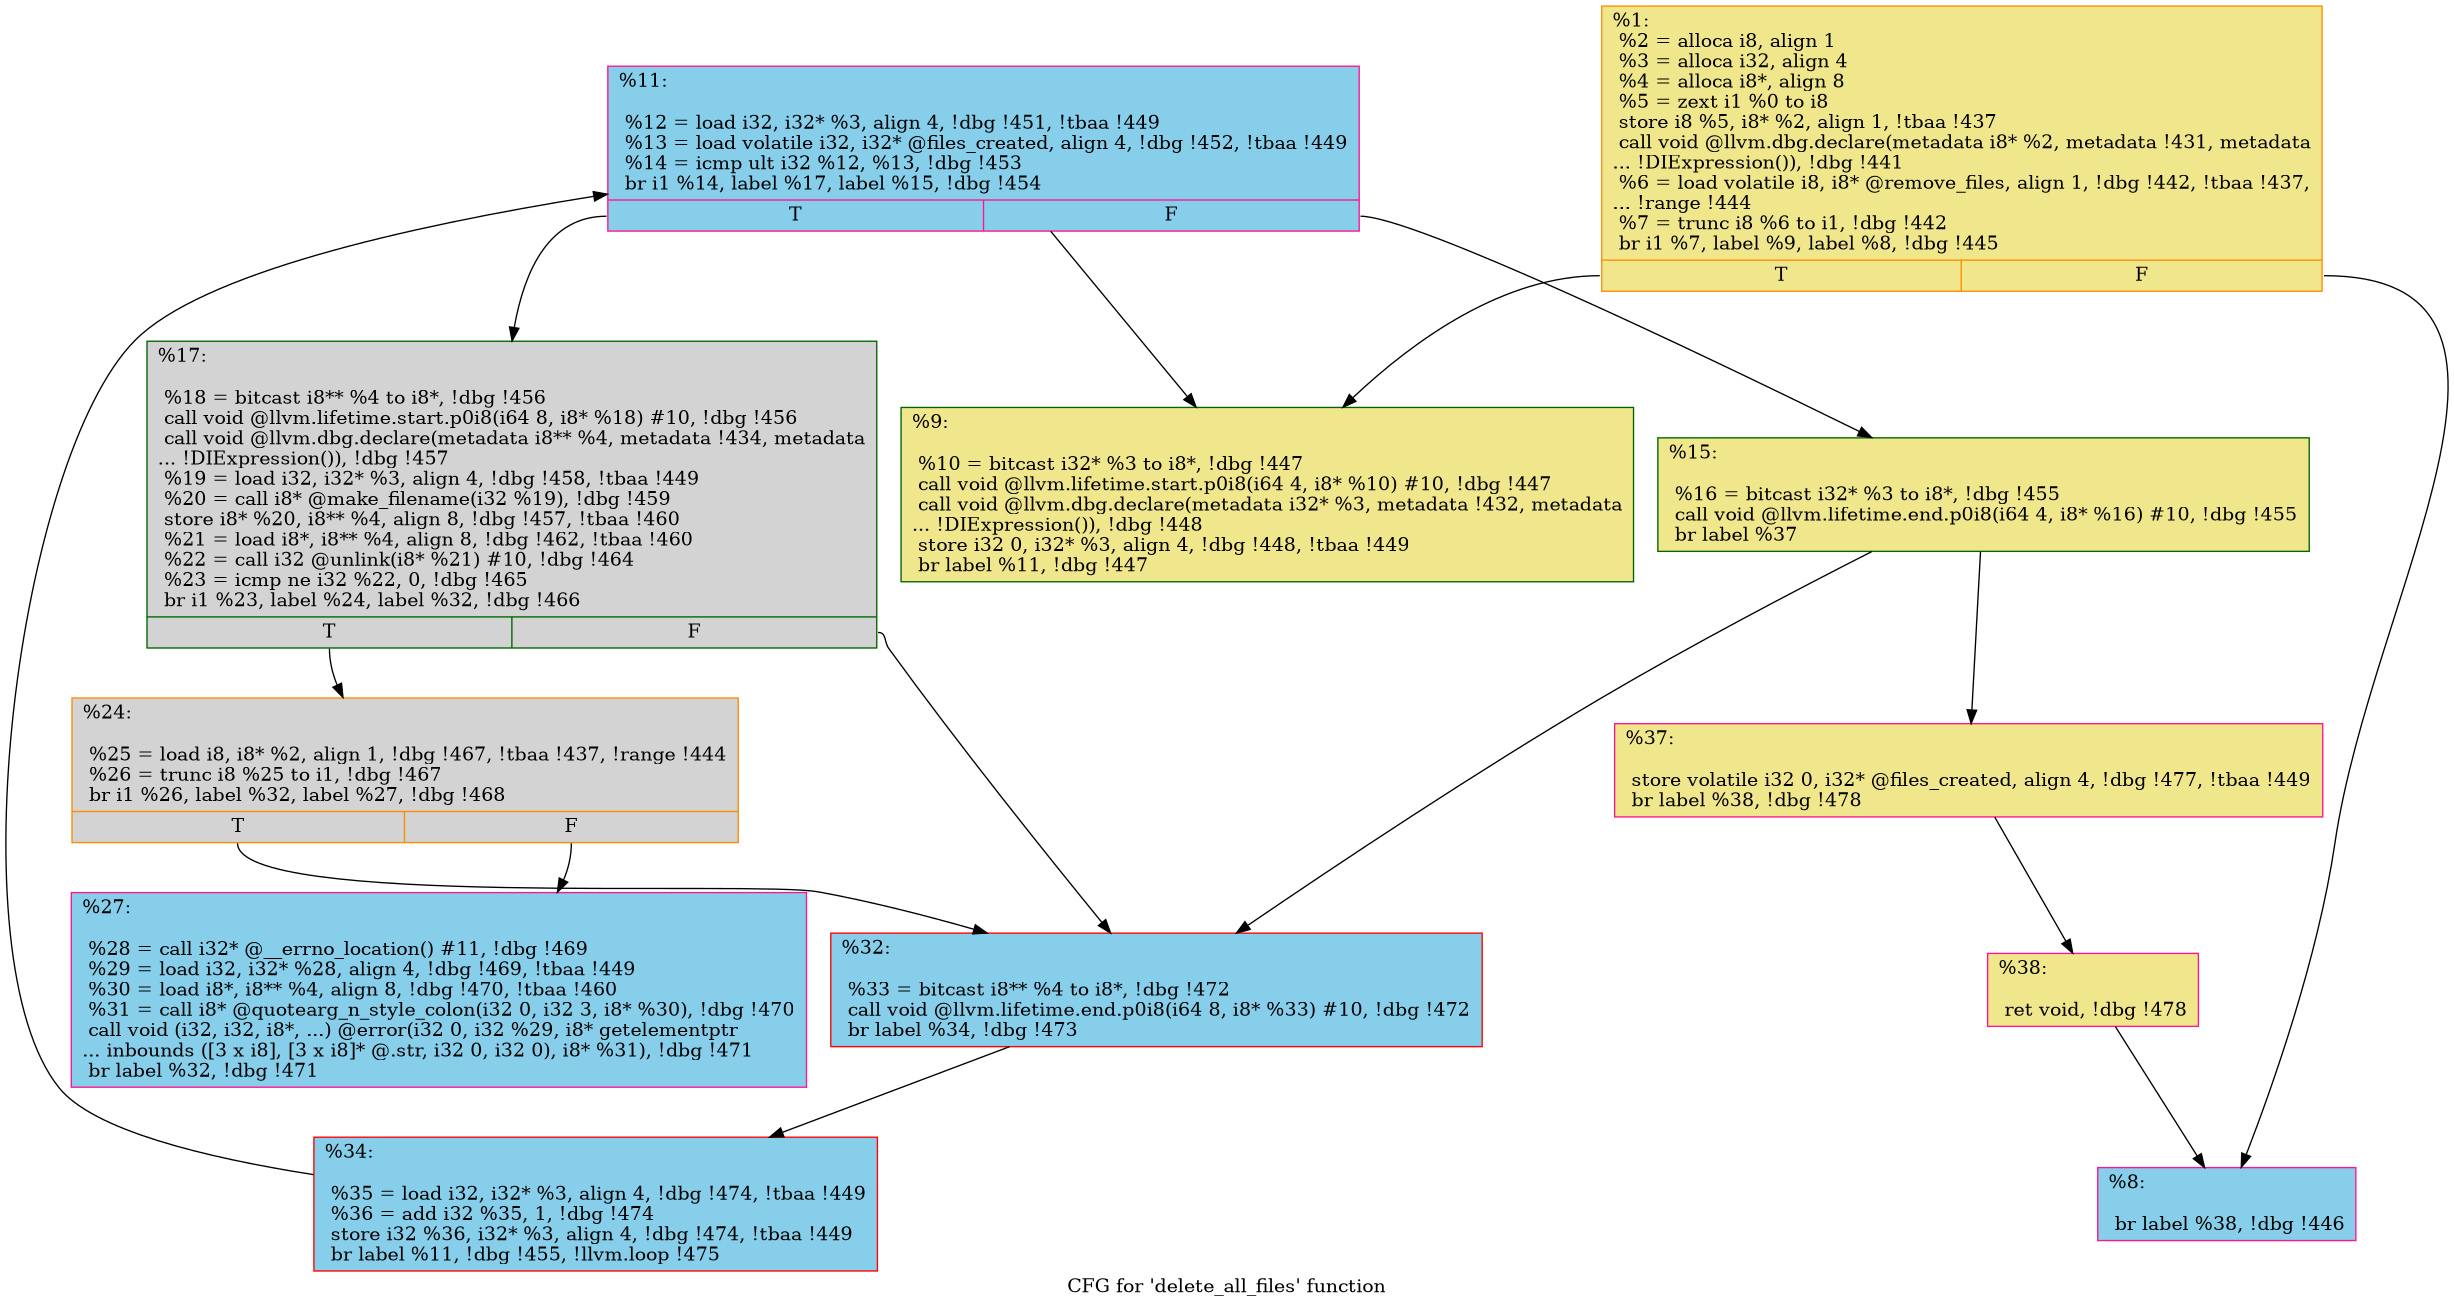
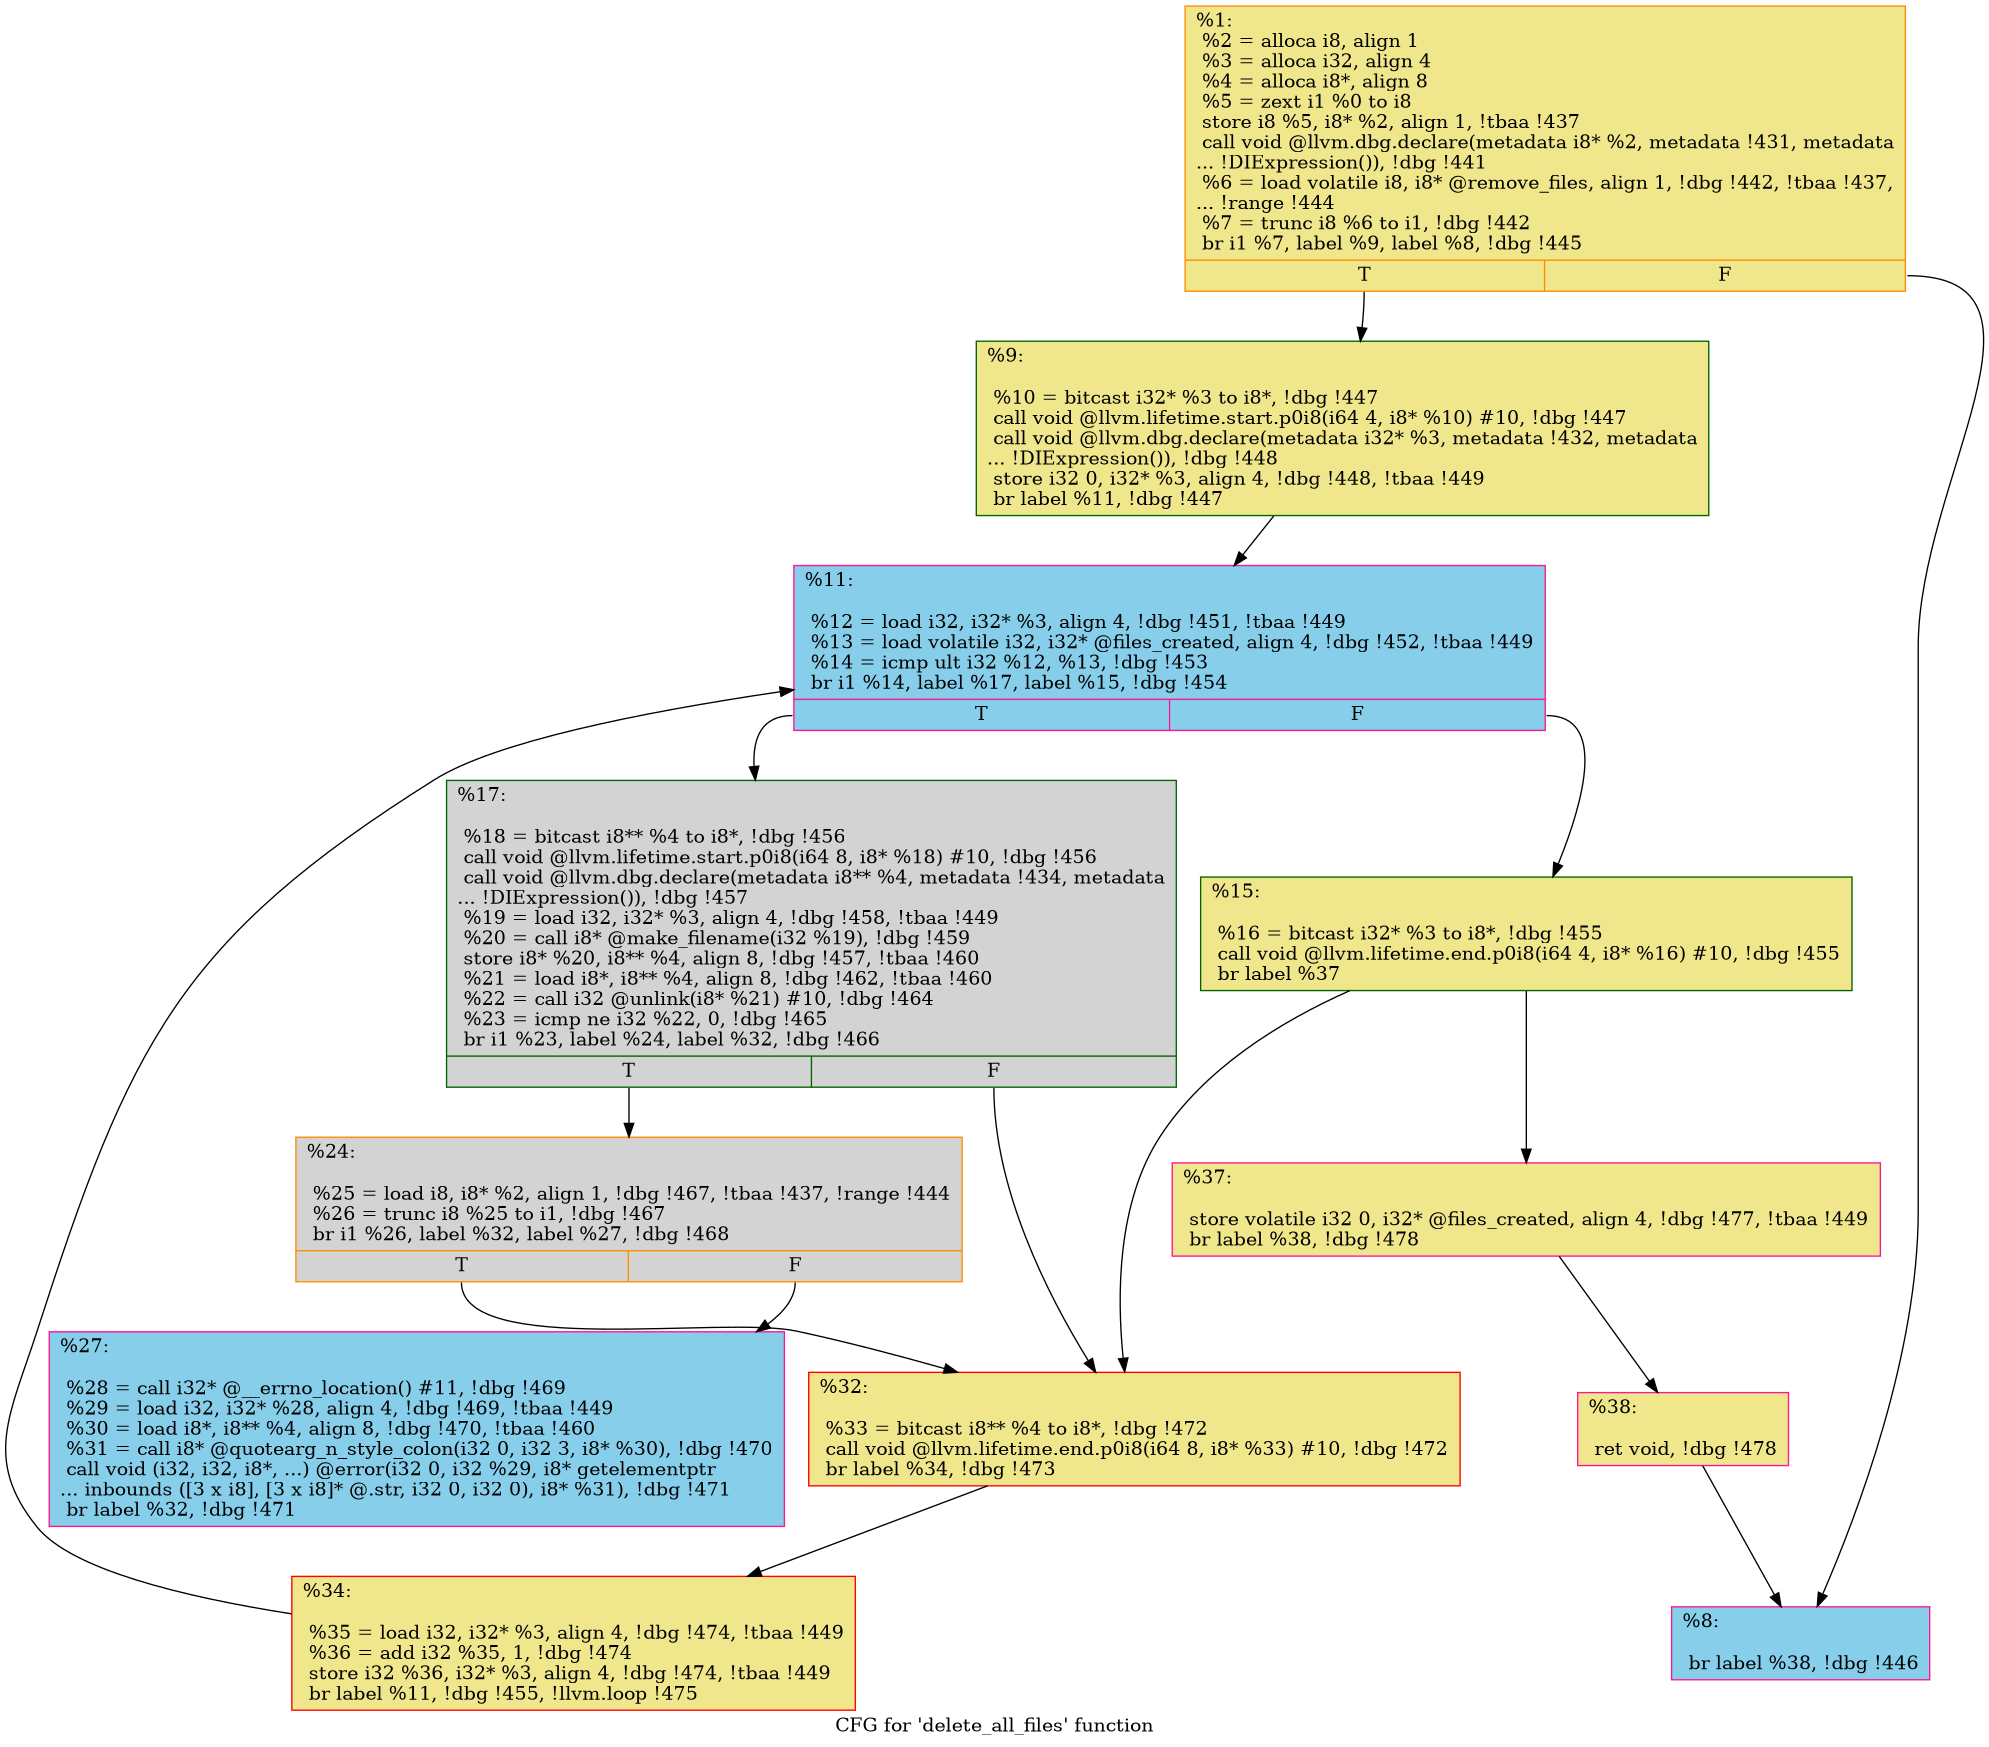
(1119, 314) -> (1258, 535)
(1156, 990) -> (1134, 1429)
(596, 1204) -> (574, 1643)
